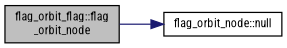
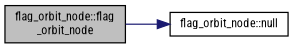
(62, 24) -> (65, 24)
